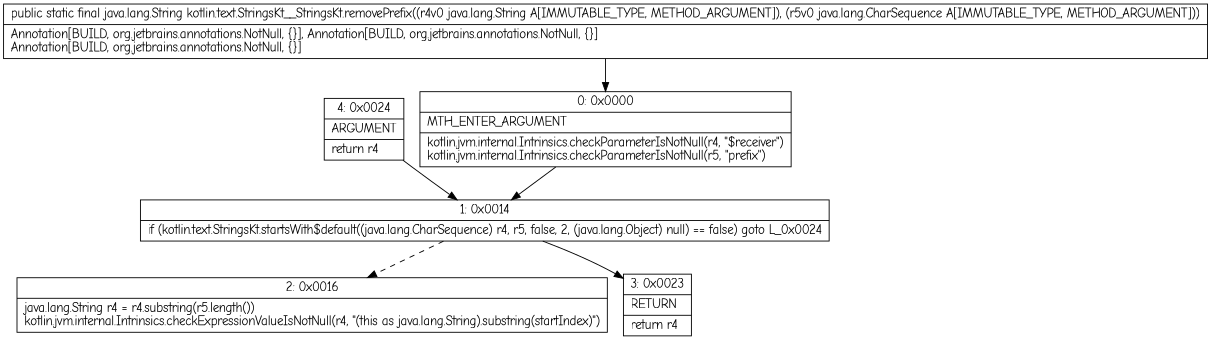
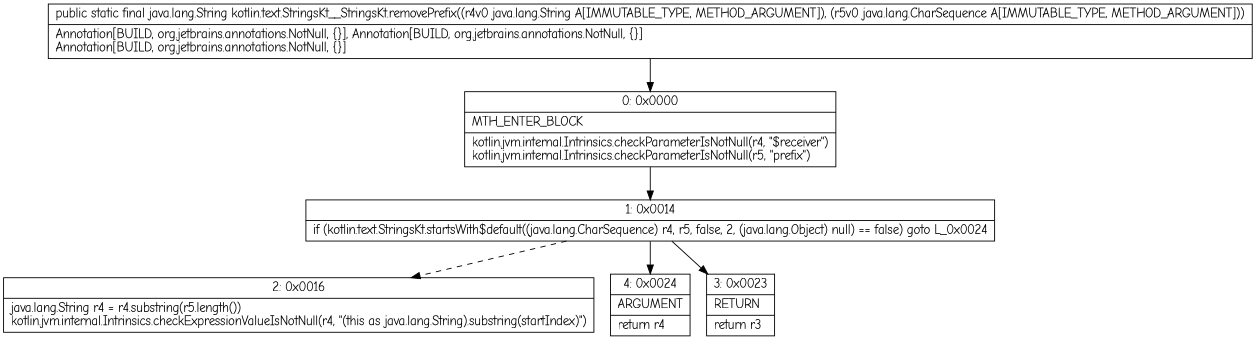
(497, 122) -> (527, 122)
(426, 177) -> (650, 253)
(654, 325) -> (737, 325)
